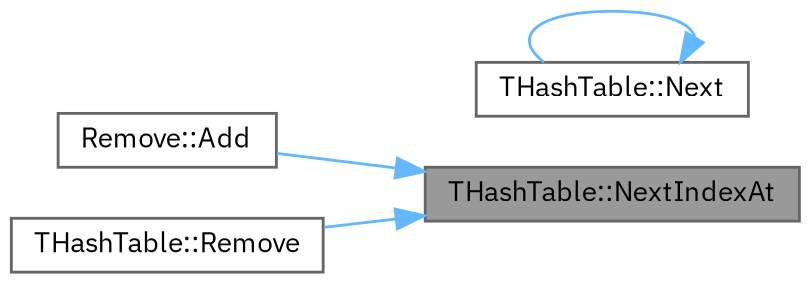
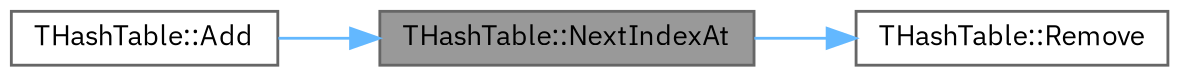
(612, 89) -> none
(167, 140) -> (145, 38)
(360, 223) -> (791, 38)
